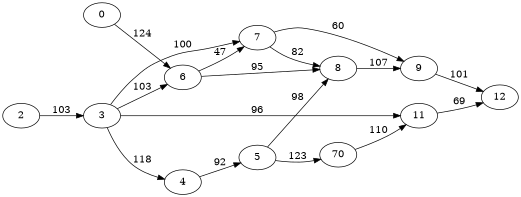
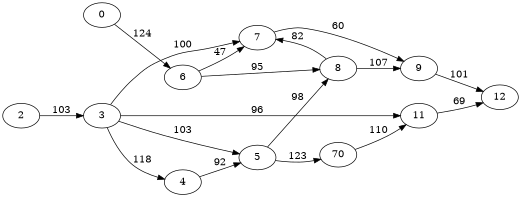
(290, 58) -> (306, 47)
(139, 98) -> (175, 139)
